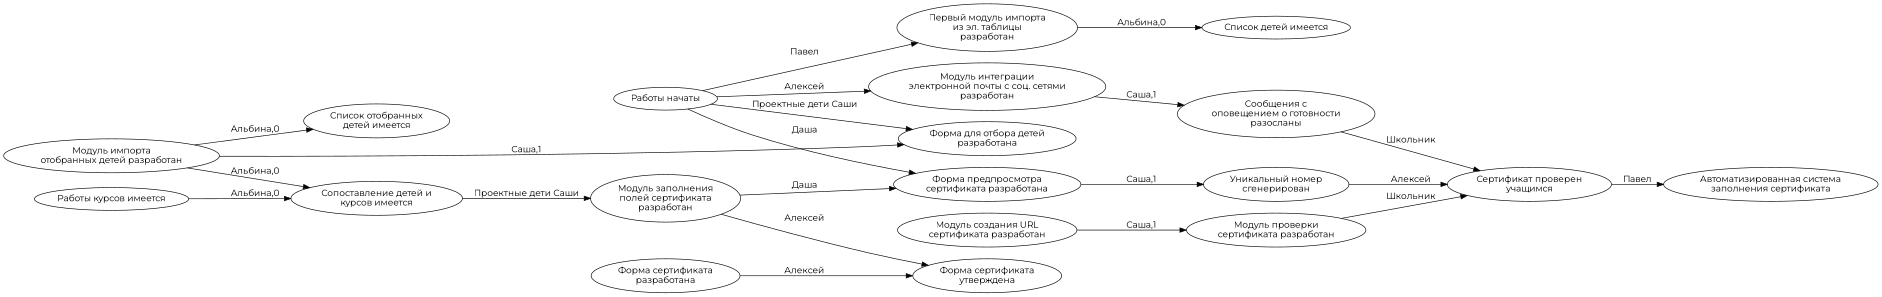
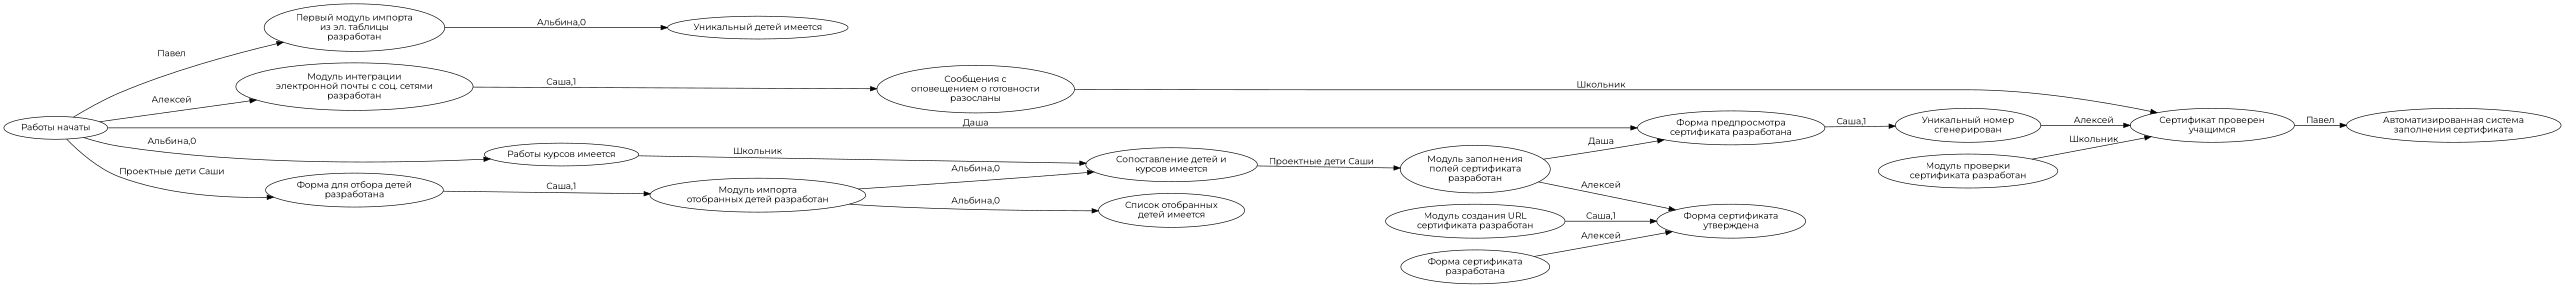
(1276, 28) -> (758, 28)
(558, 154) -> (544, 192)
none -> (283, 160)
(255, 194) -> (758, 152)
(1129, 230) -> (1608, 221)
